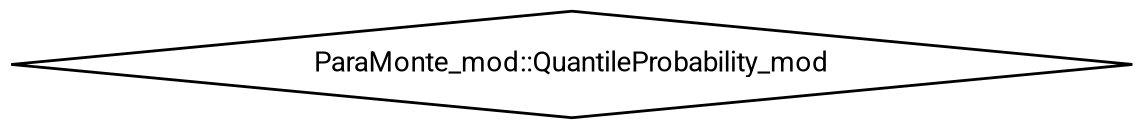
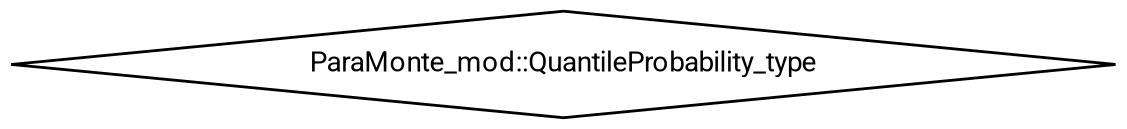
(572, 64) -> (563, 64)
